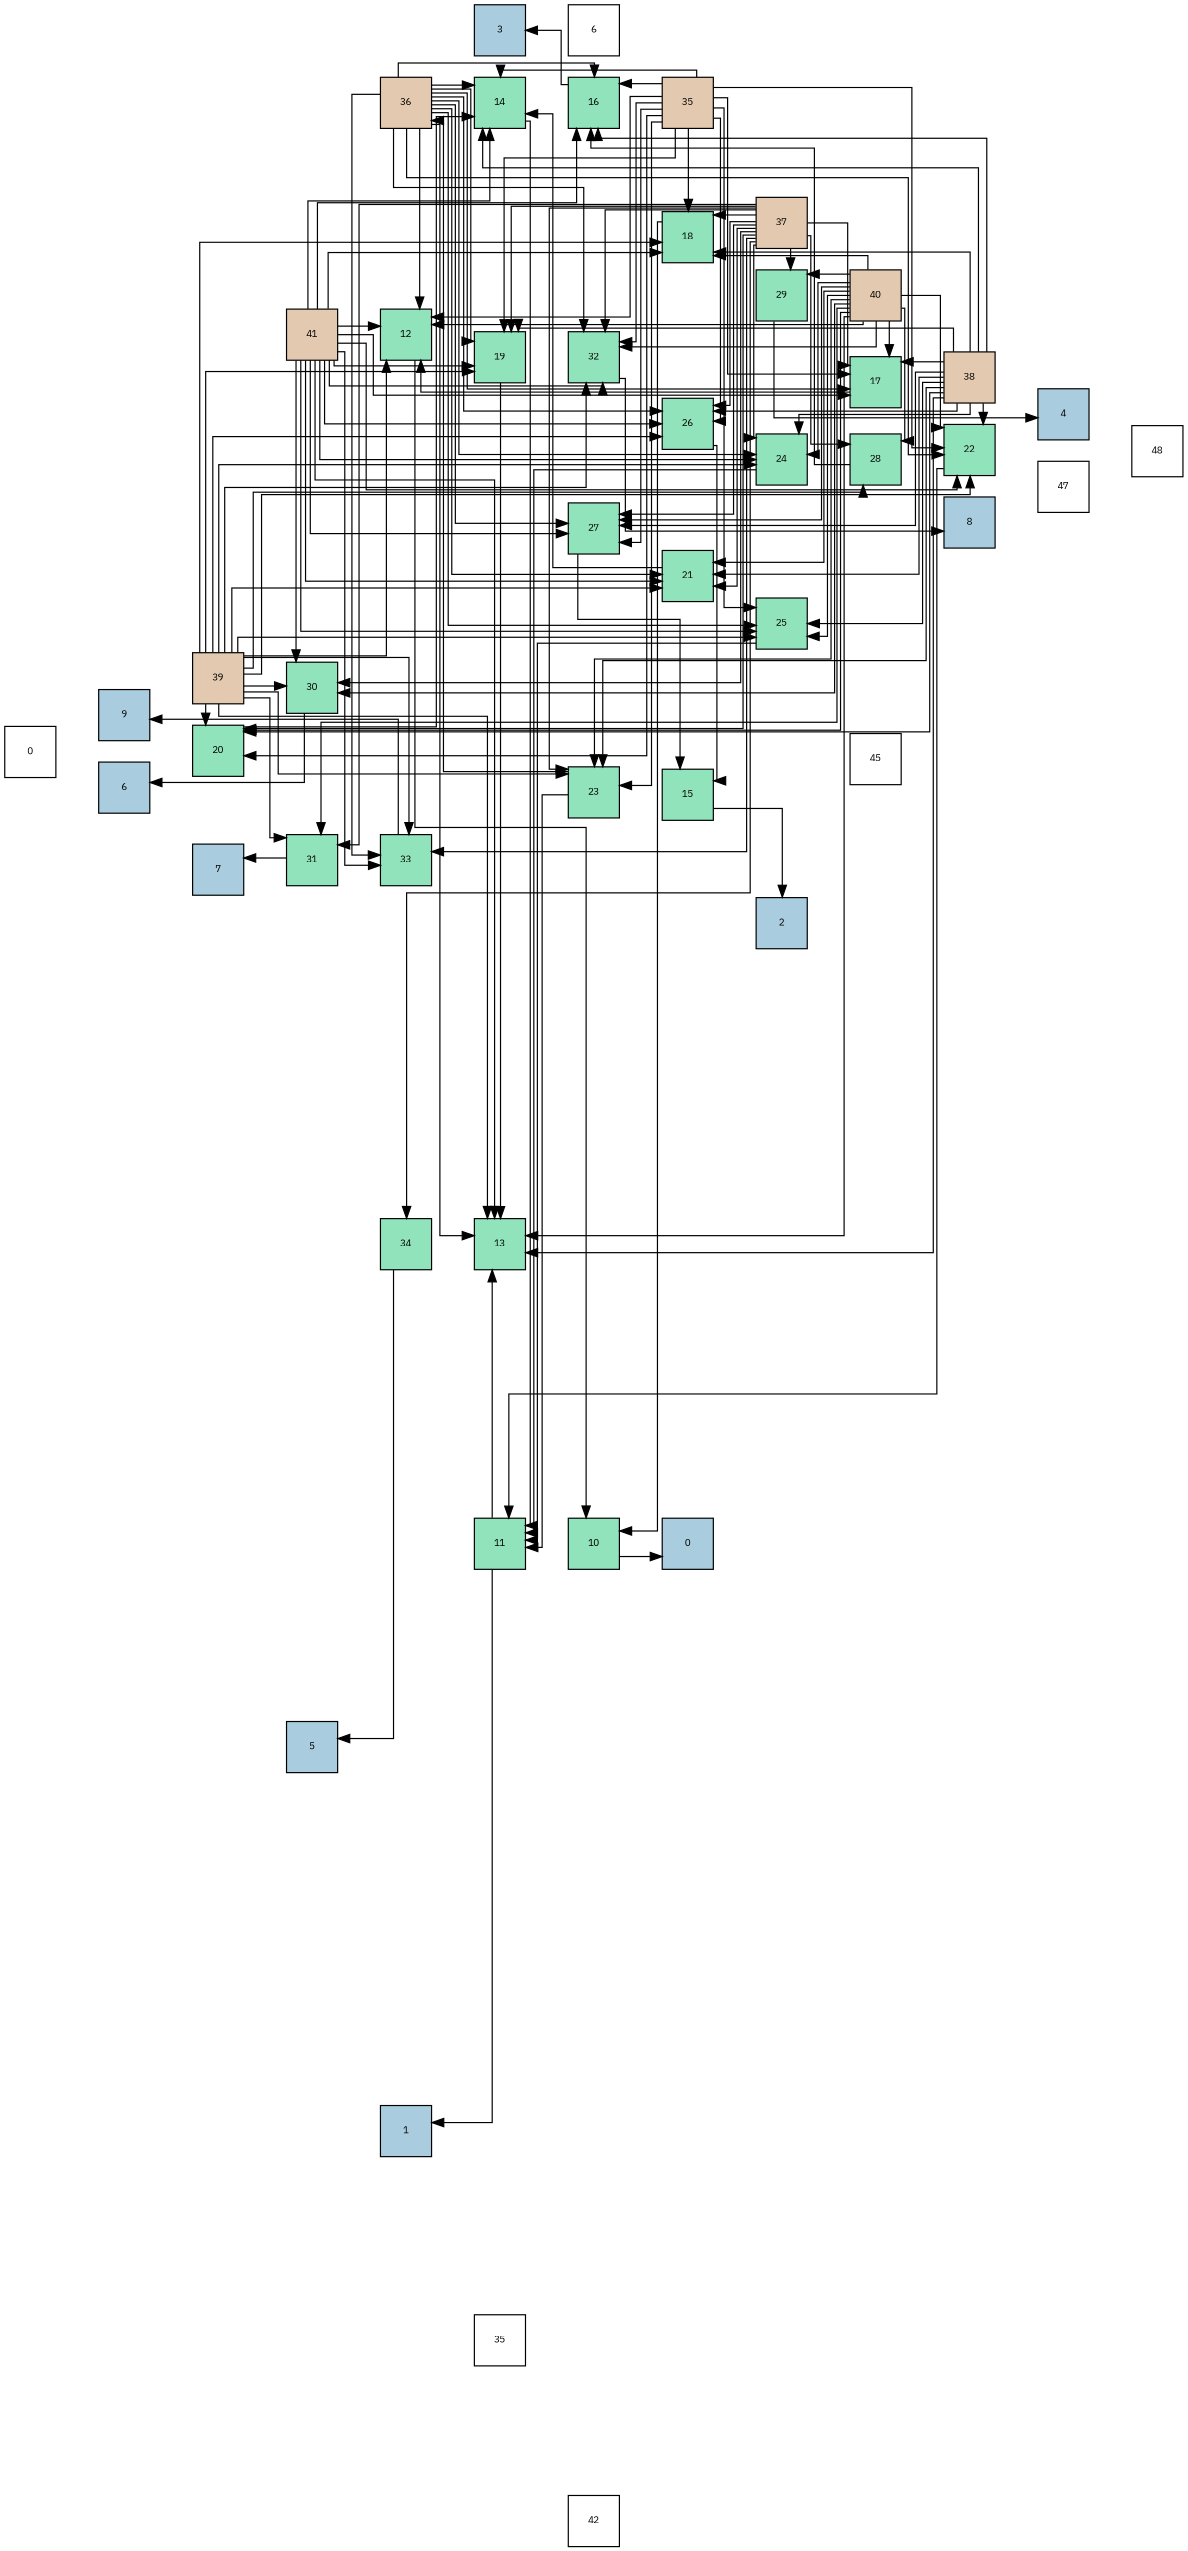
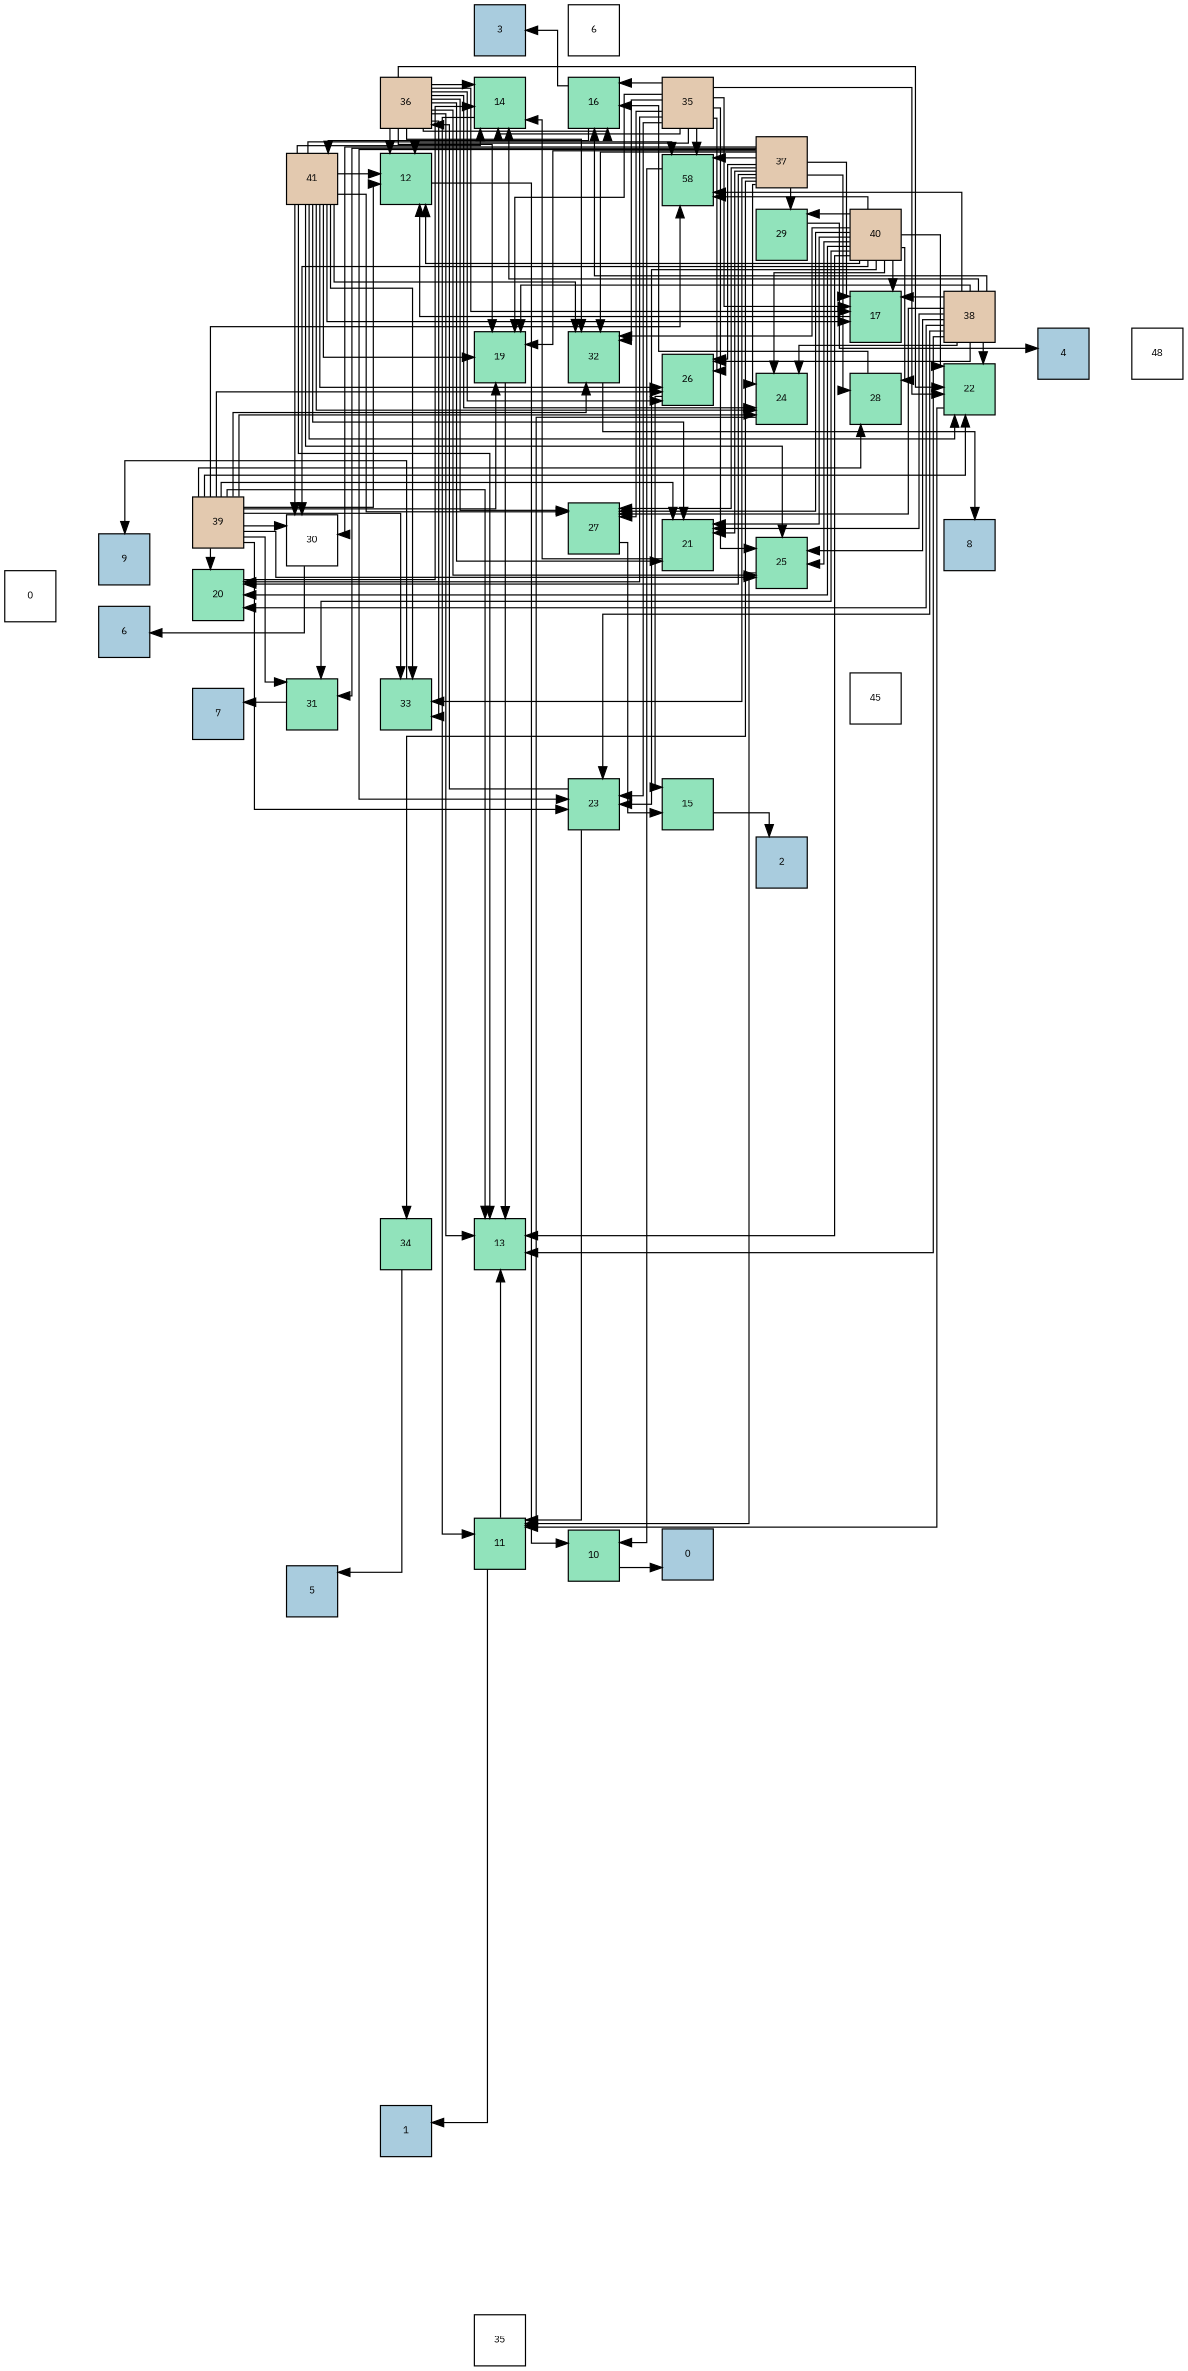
(425, 203) -> (464, 141)
(688, 237) -> (688, 180)
(1063, 487) -> none
(312, 688) -> (312, 540)
(594, 2521) -> none
